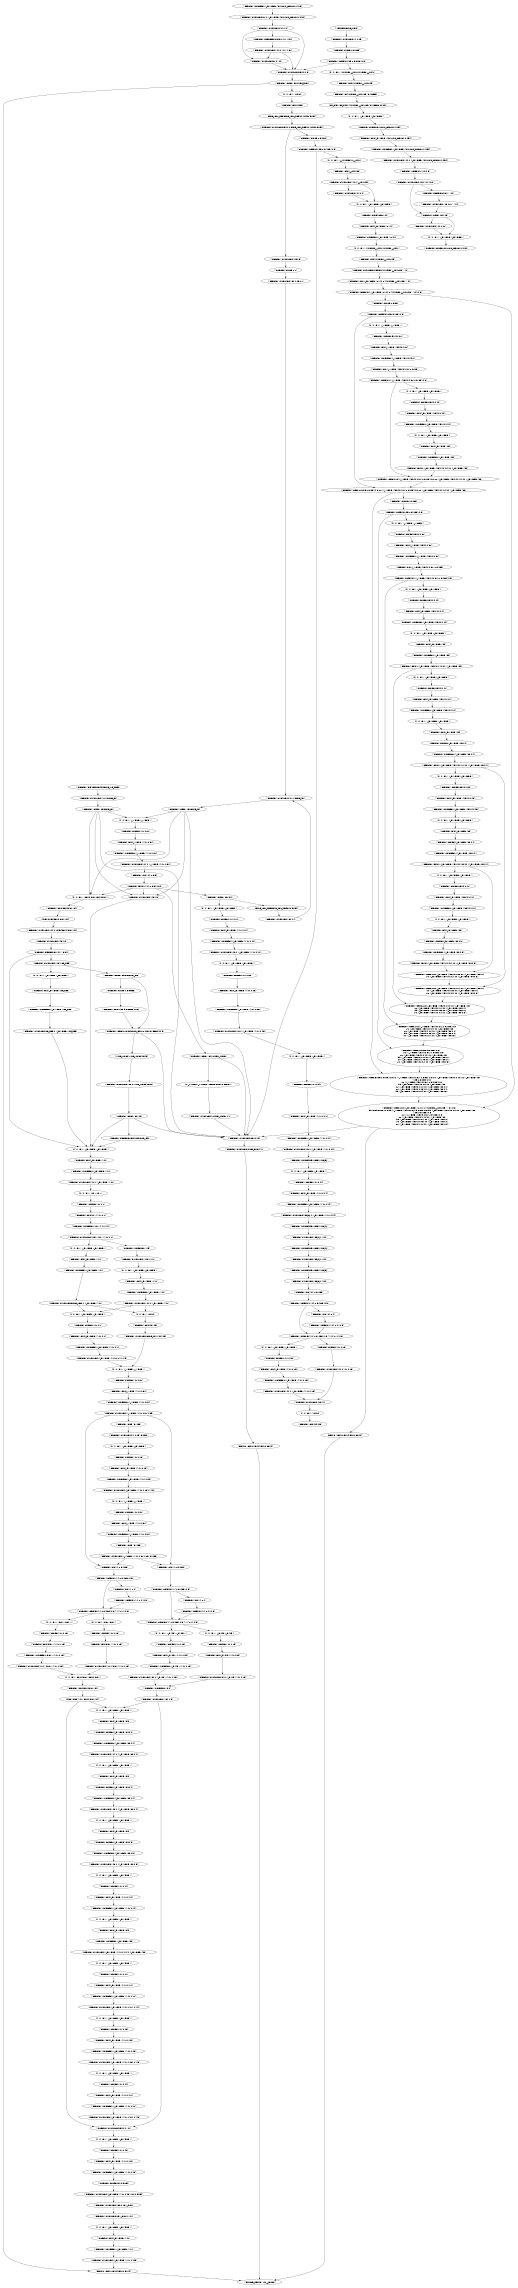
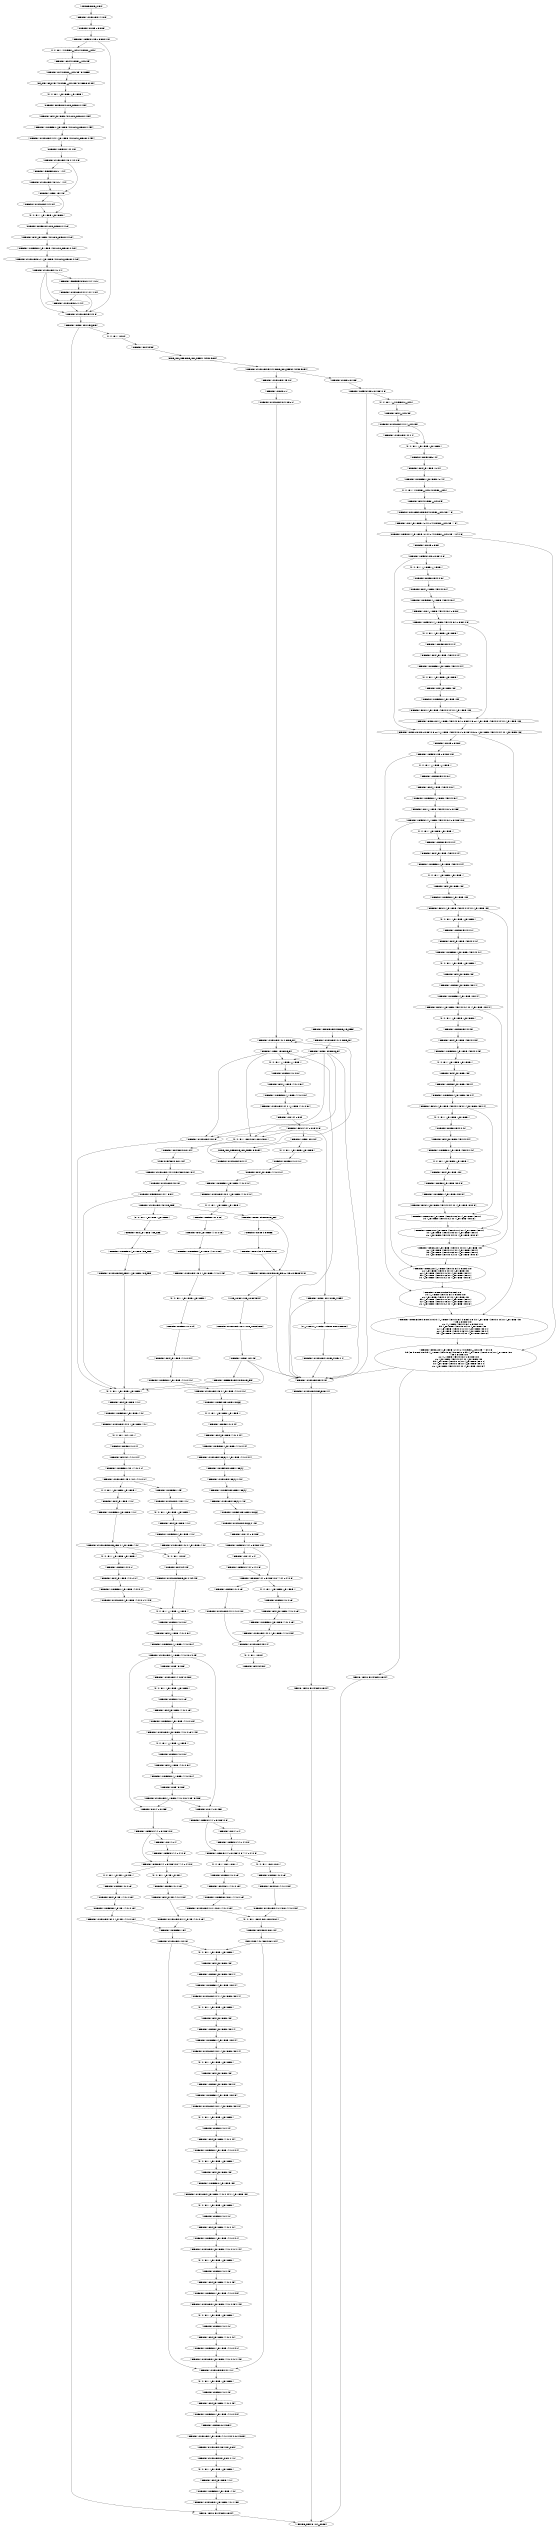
none -> (47, 237)
